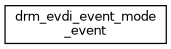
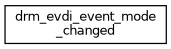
(86, 25) -> (86, 25)
